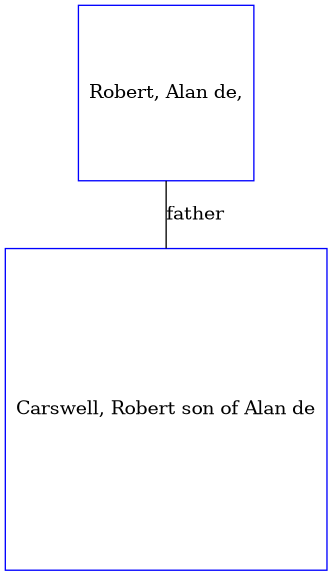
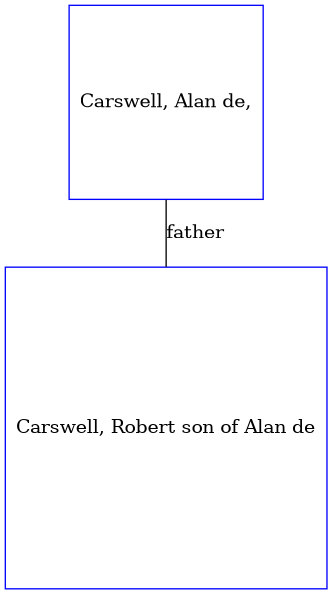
(166, 93) -> (166, 102)
